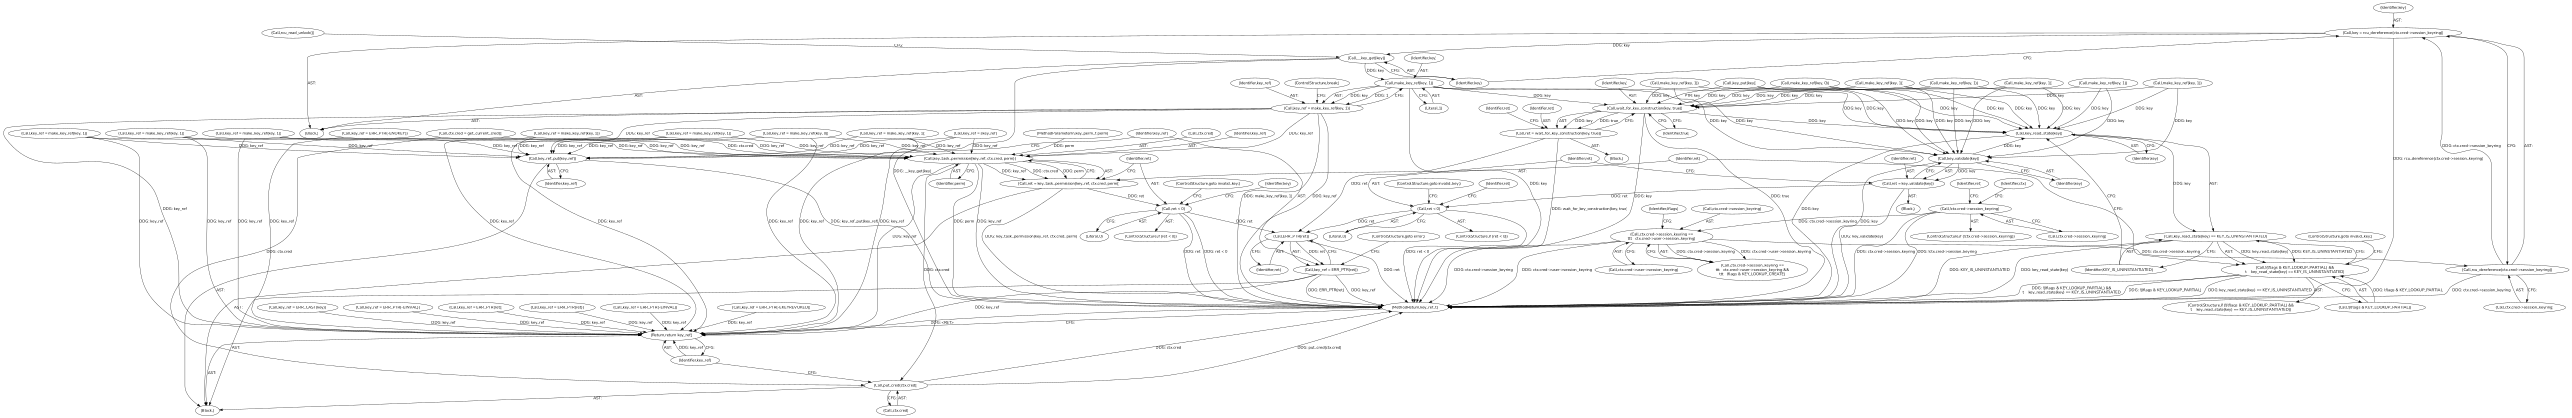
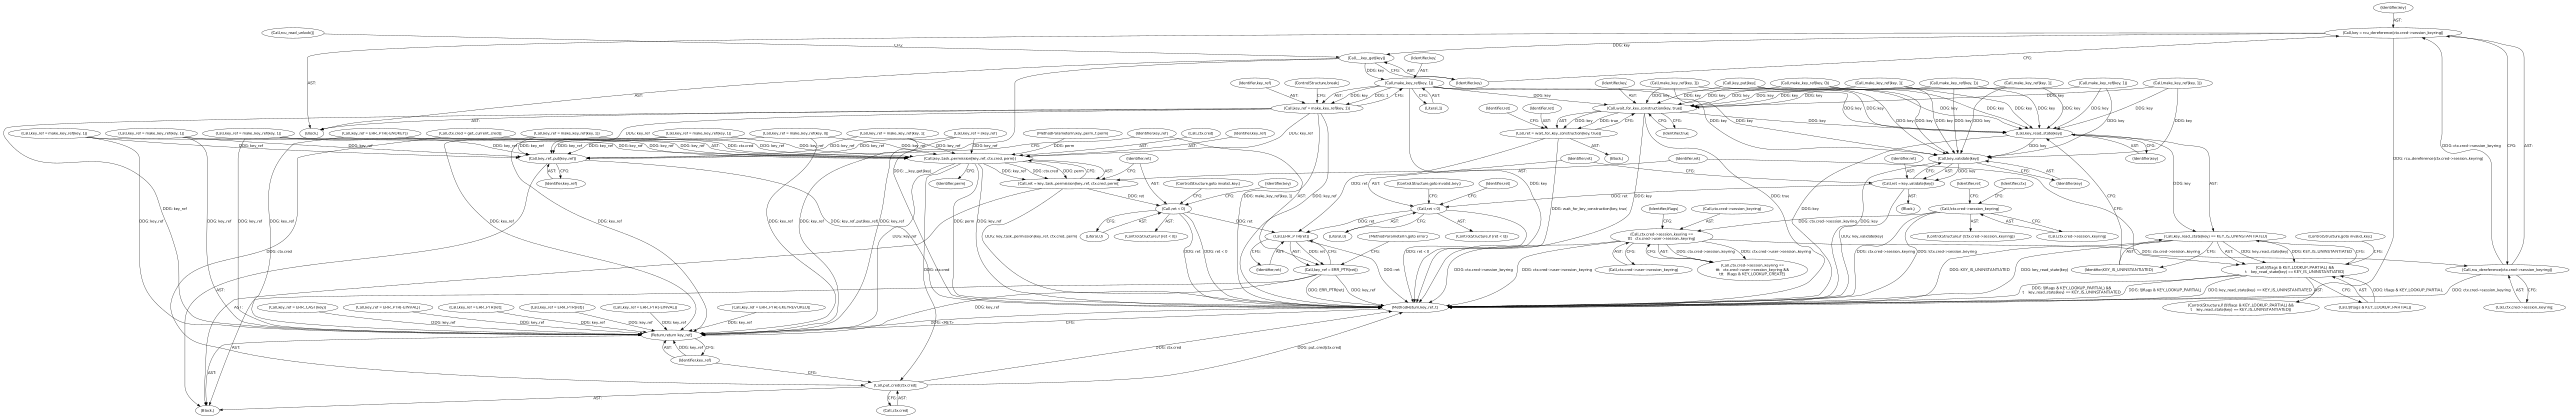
(1693, 96) -> (1693, 96)
(1997, 146) -> (2014, 151)
(952, 171) -> (682, 142)
(1399, 237) -> (1399, 237)
